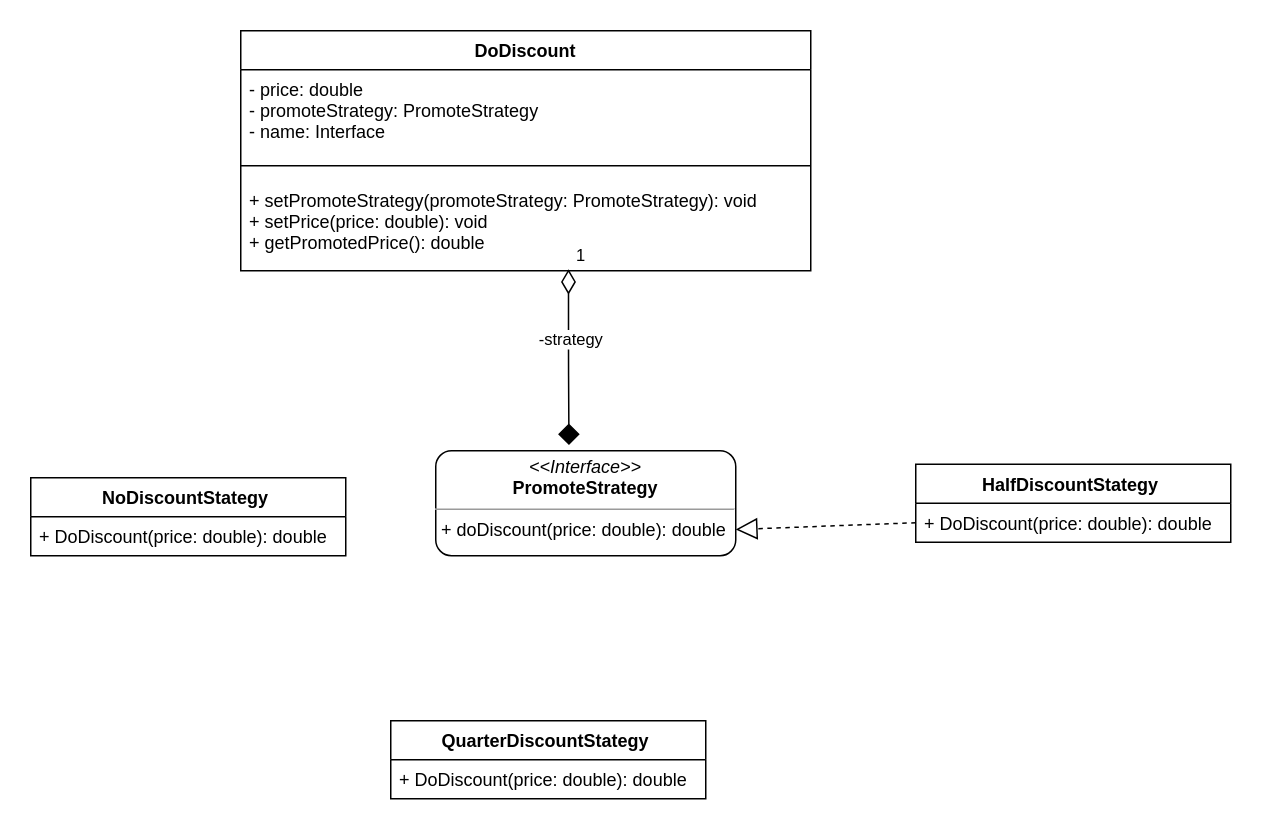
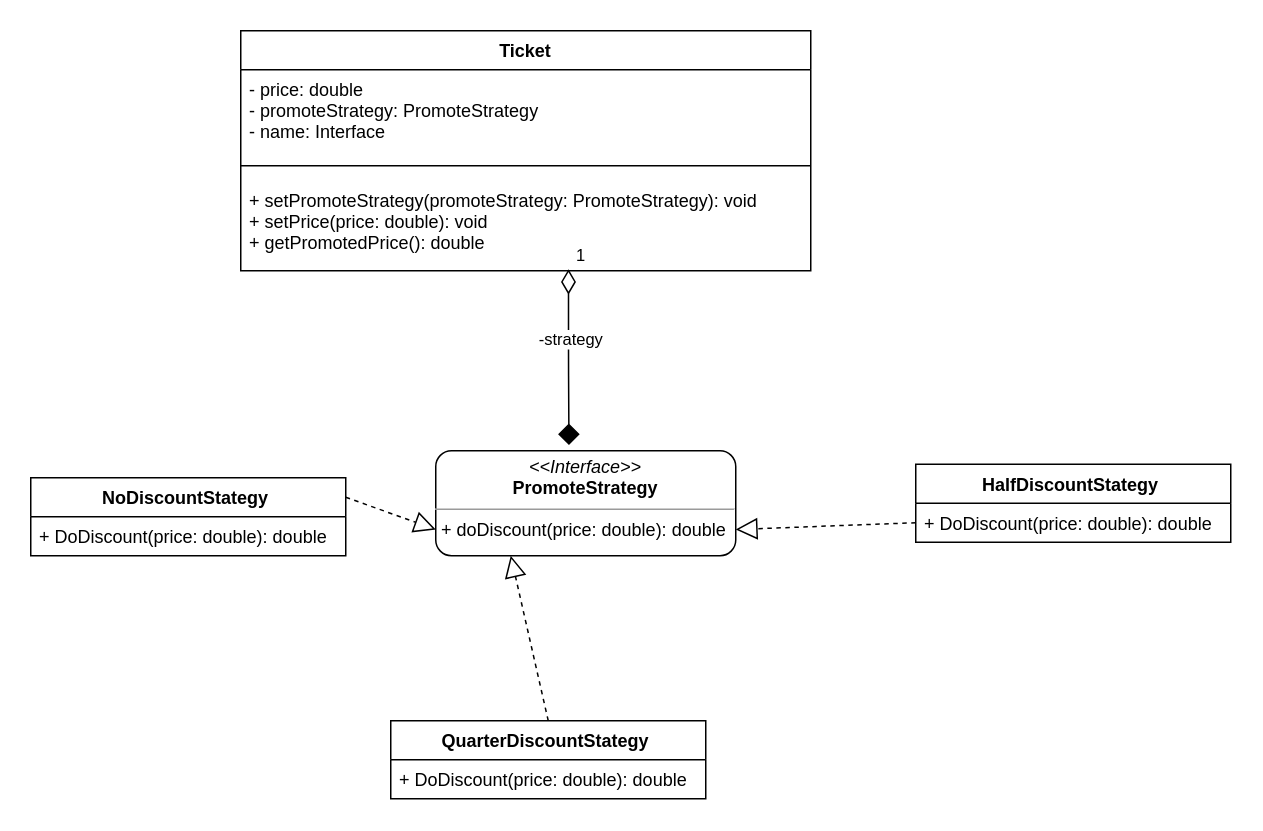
(525, 51) -> (525, 51)
none -> (382, 510)
none -> (532, 648)
